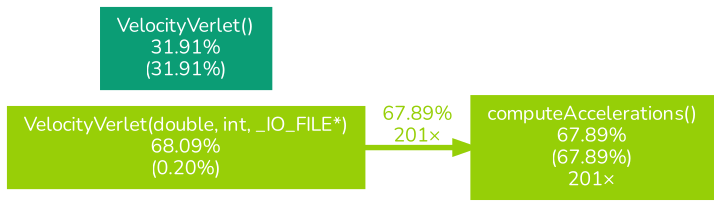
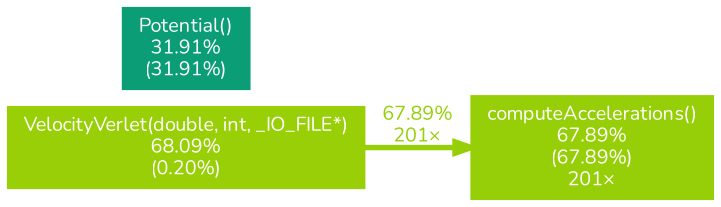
(186, 49) -> (186, 49)
